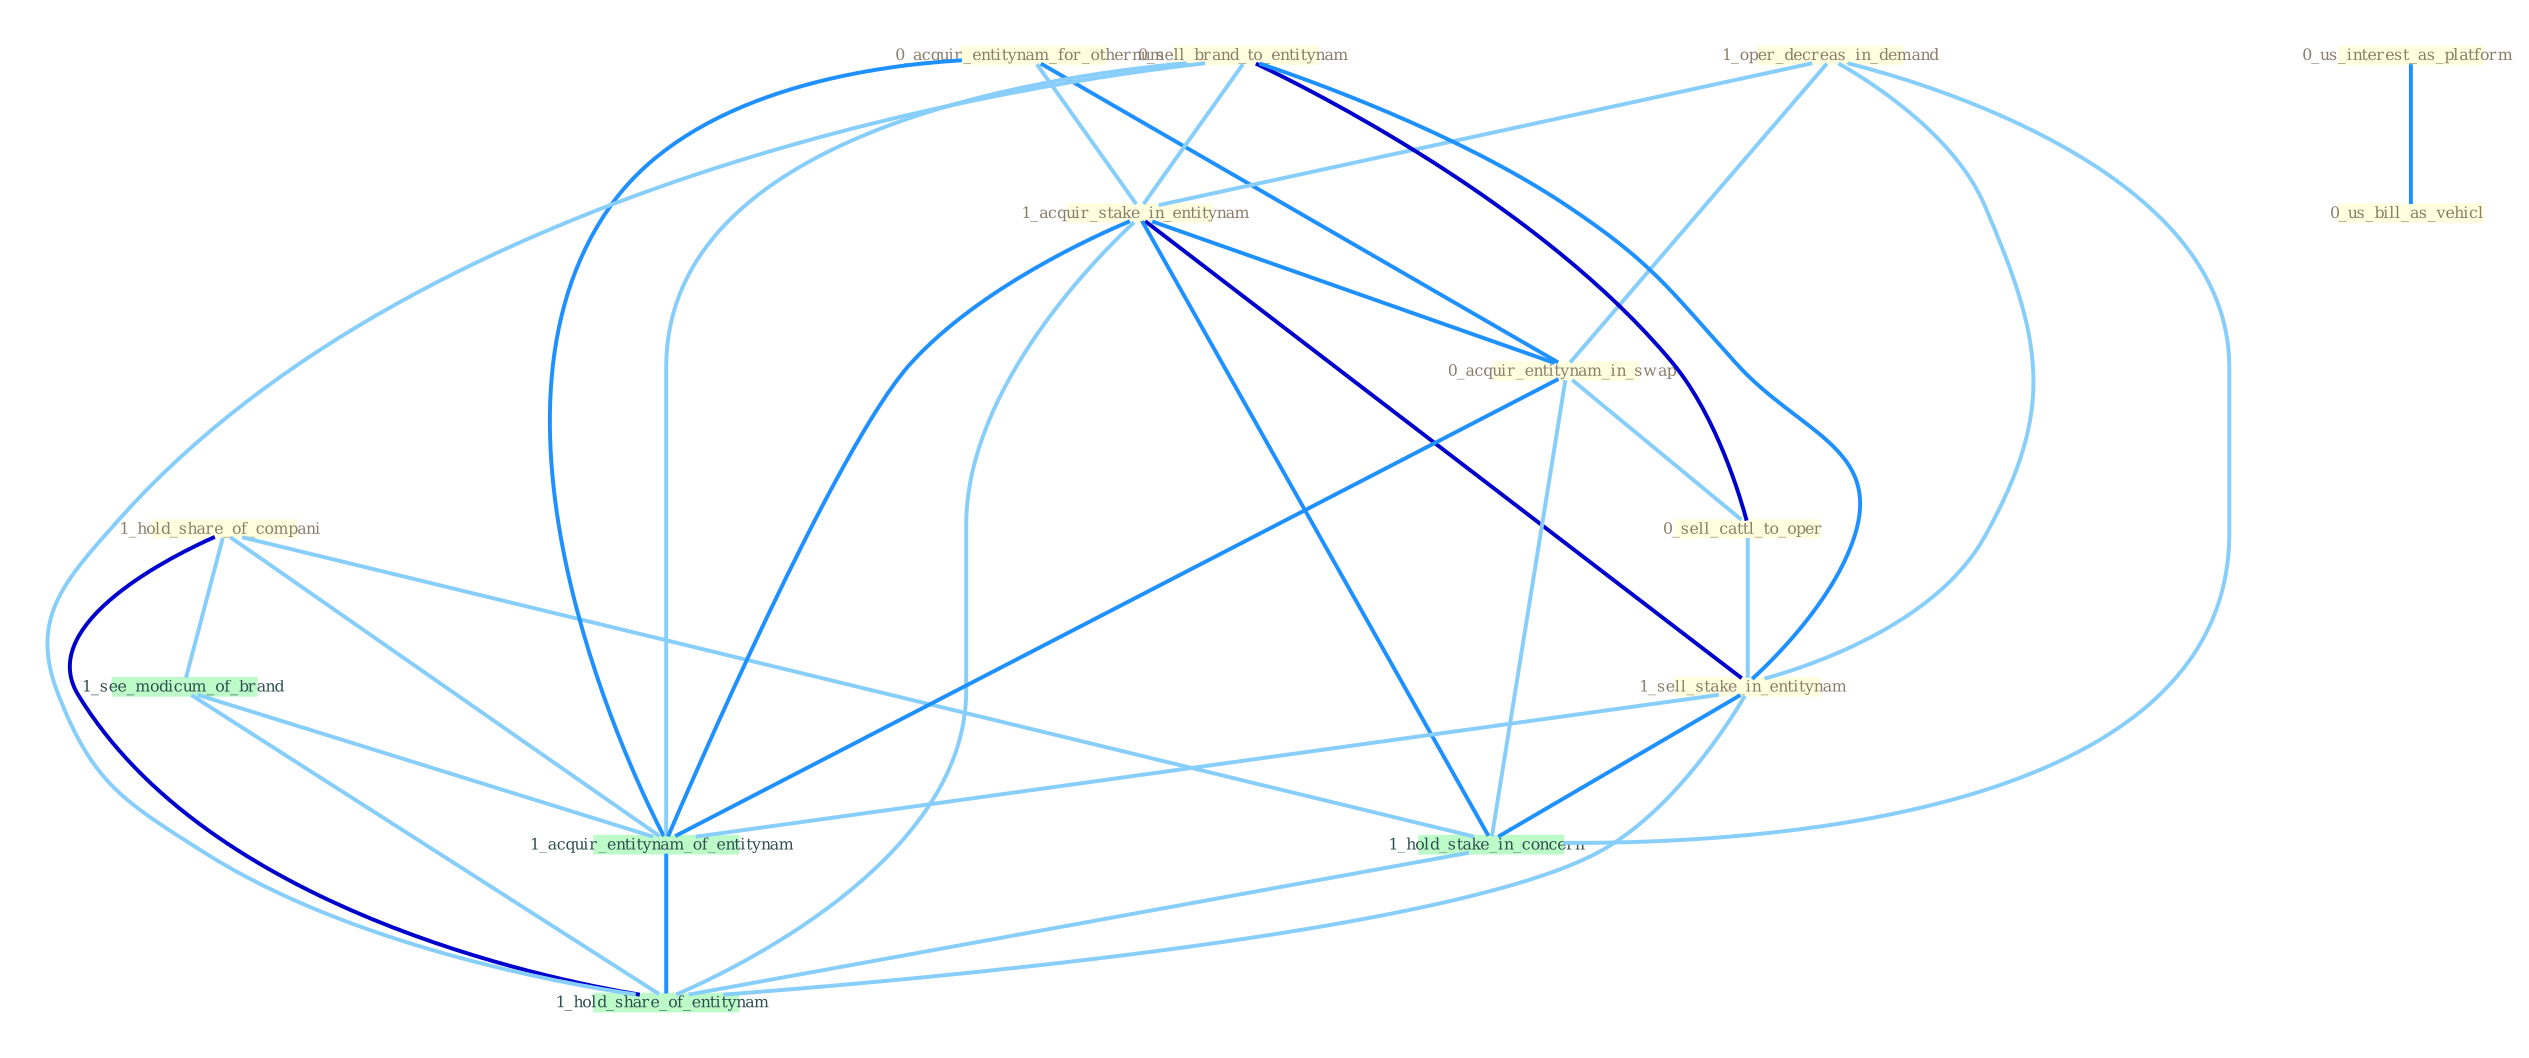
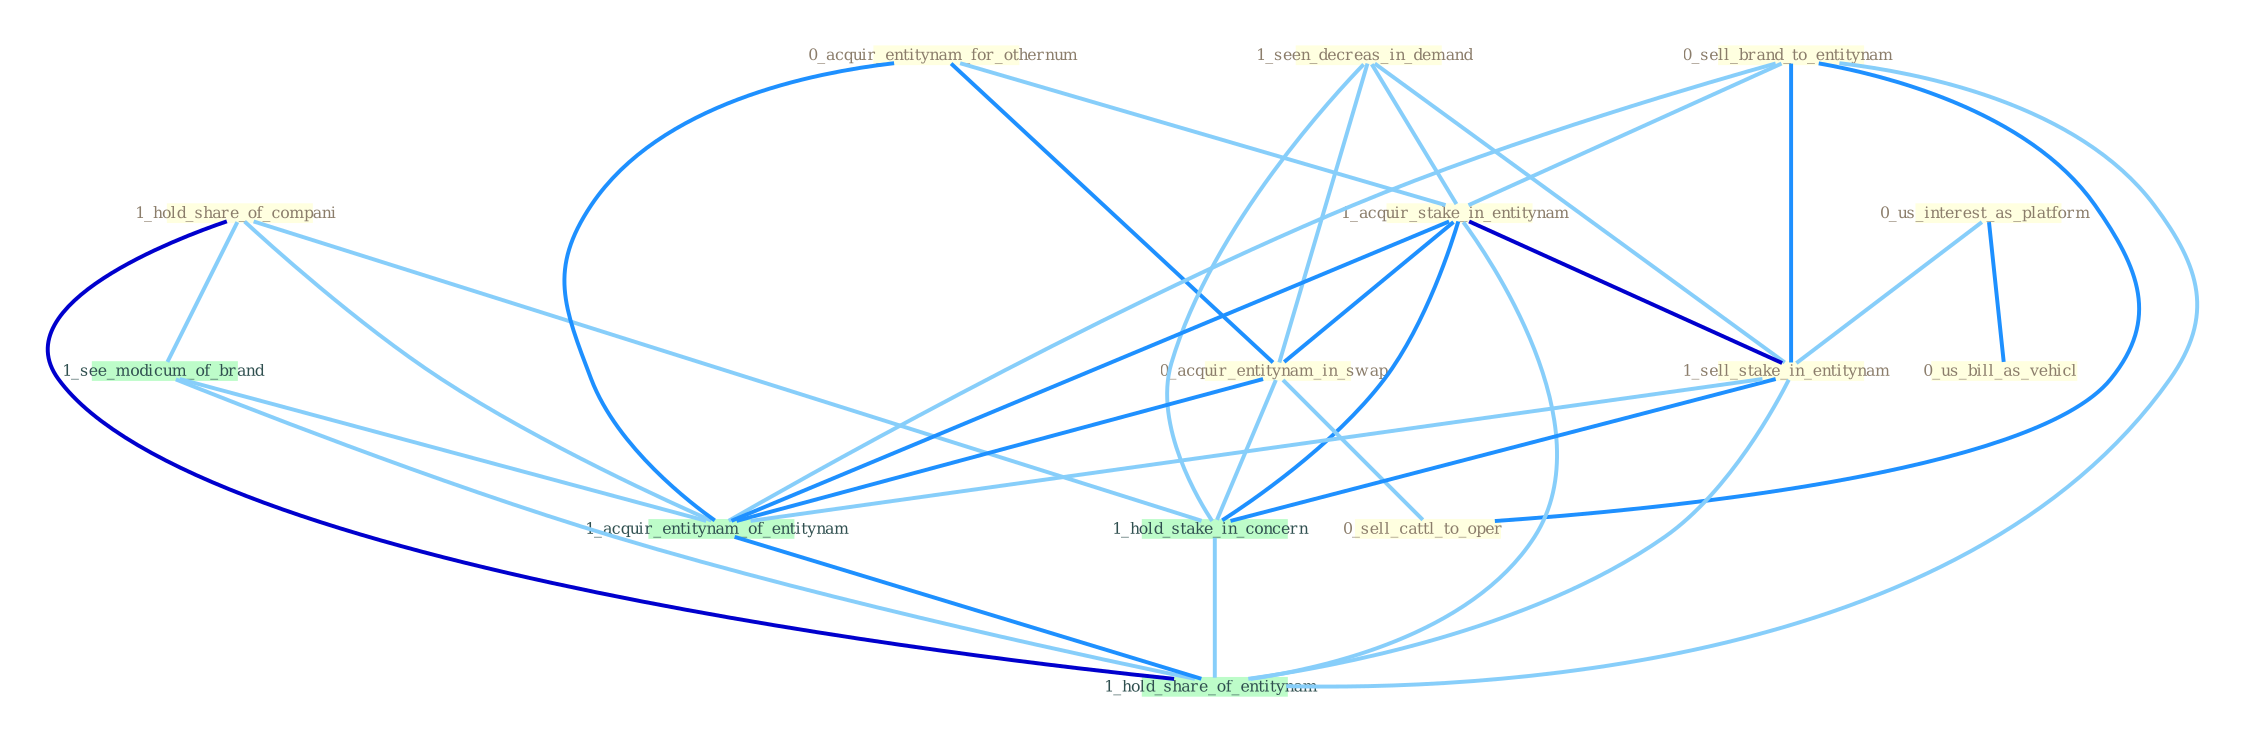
(1831, 55) -> (1369, 55)
(1549, 245) -> (2057, 417)
(1748, 608) -> (1889, 293)
